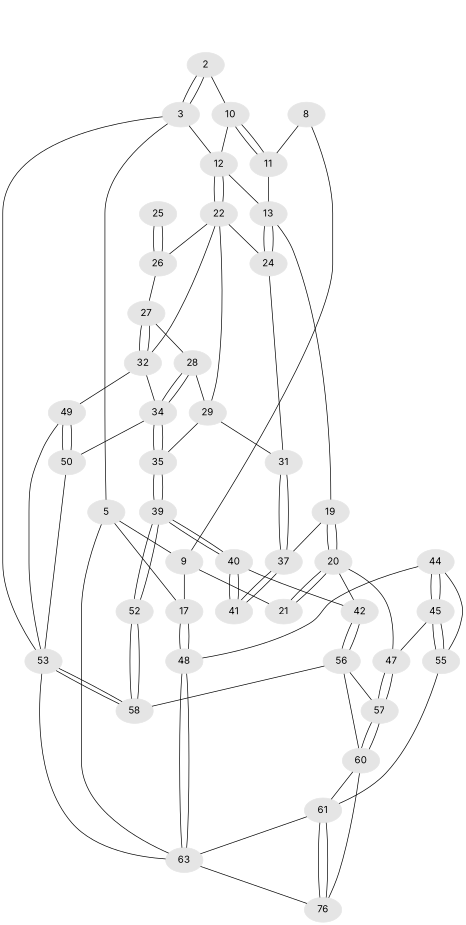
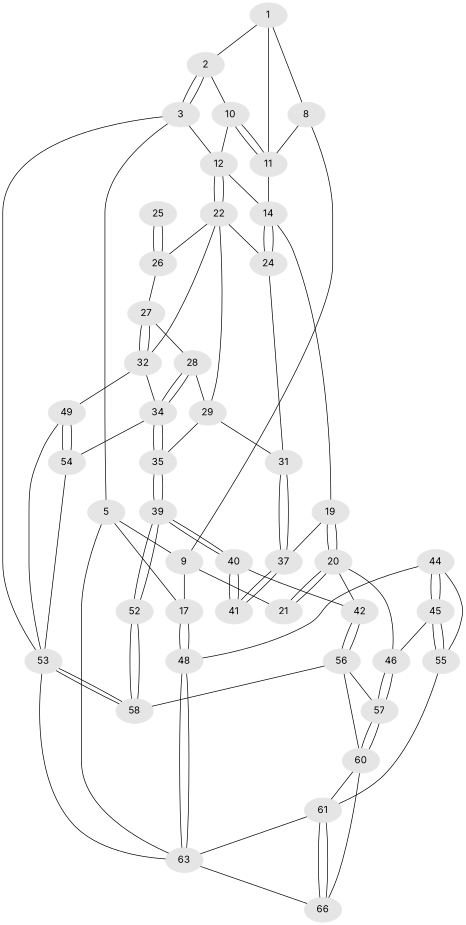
none -> (269, 15)
(269, 214) -> (269, 214)
(67, 462) -> (67, 462)
(391, 661) -> (391, 661)
(323, 910) -> (323, 910)
